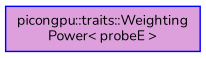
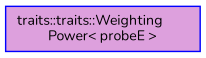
(103, 29) -> (103, 29)
